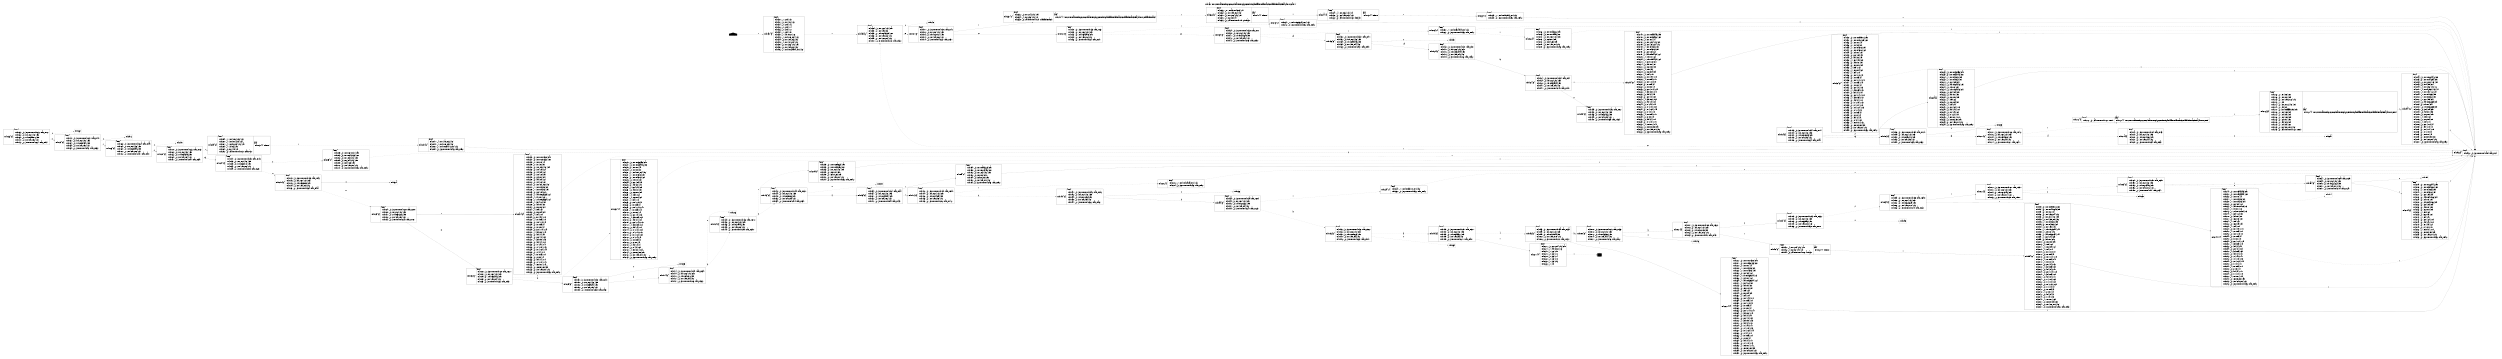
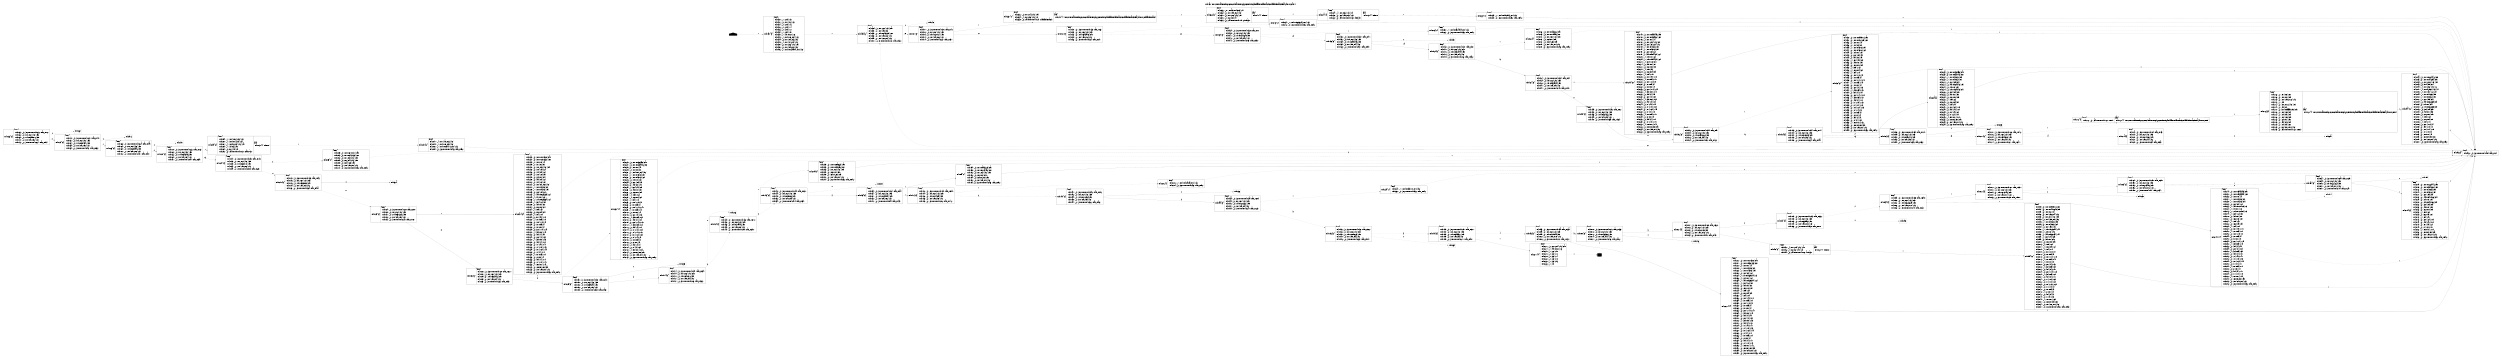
(1500, 35) -> (1499, 45)
none -> (1696, 135)
